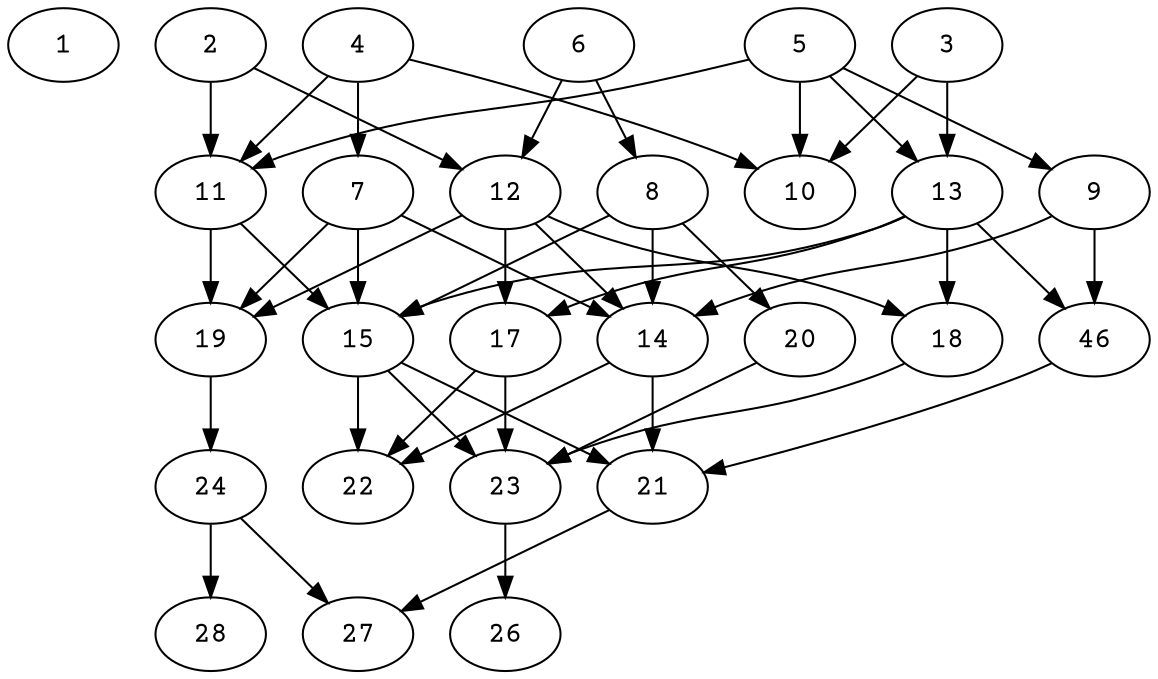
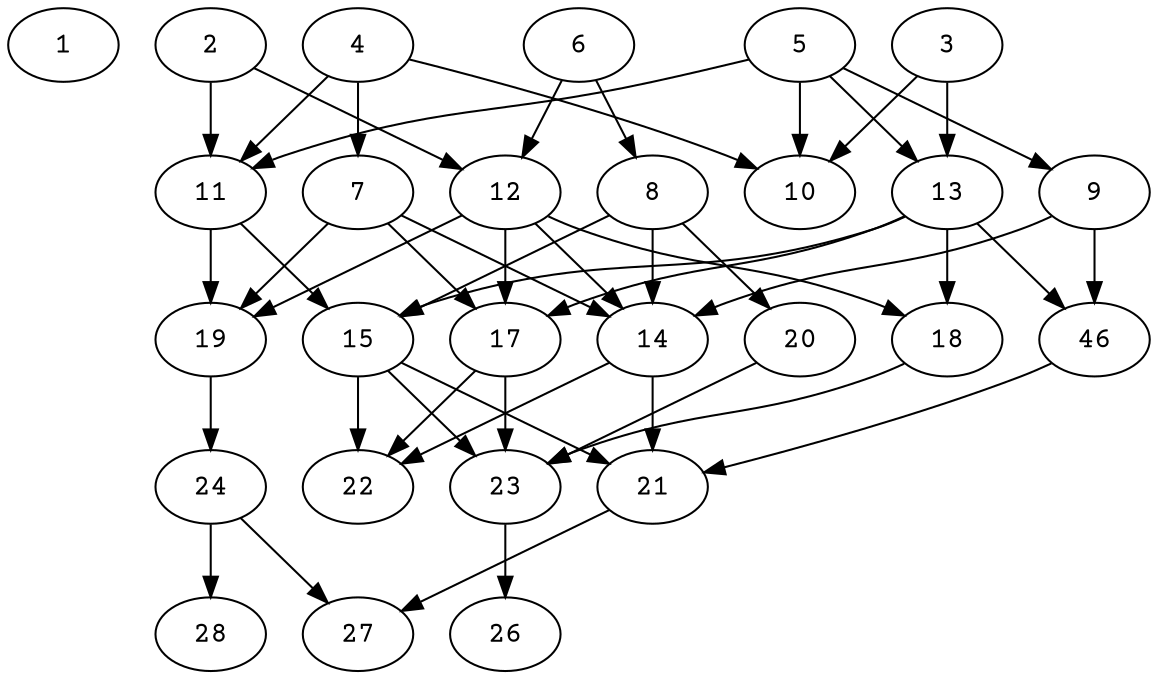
(358, 252) -> (424, 259)
